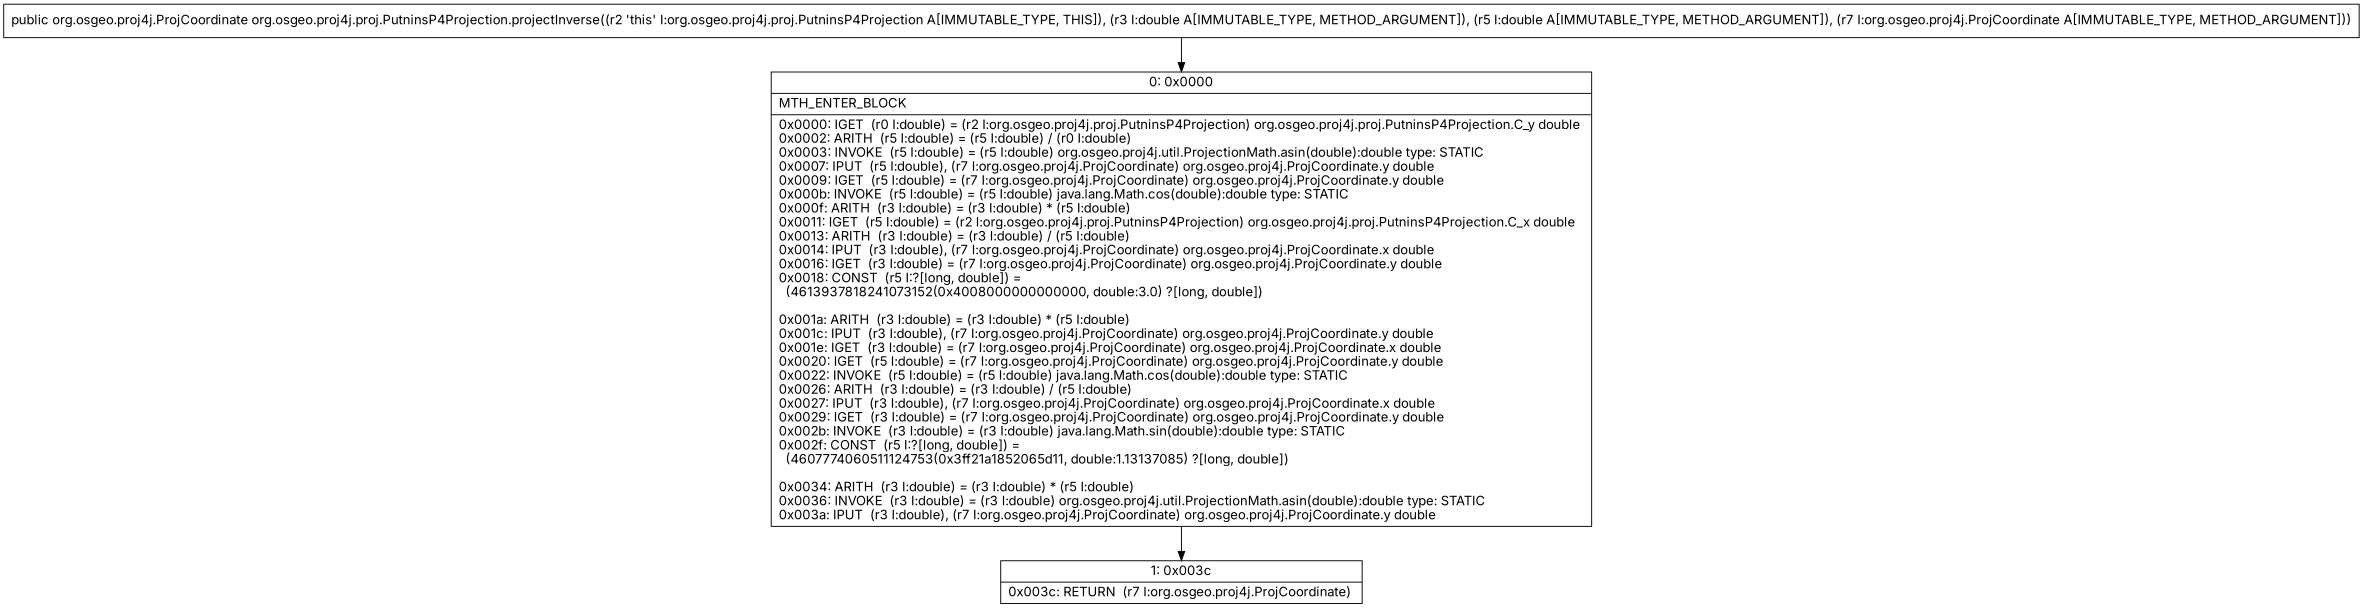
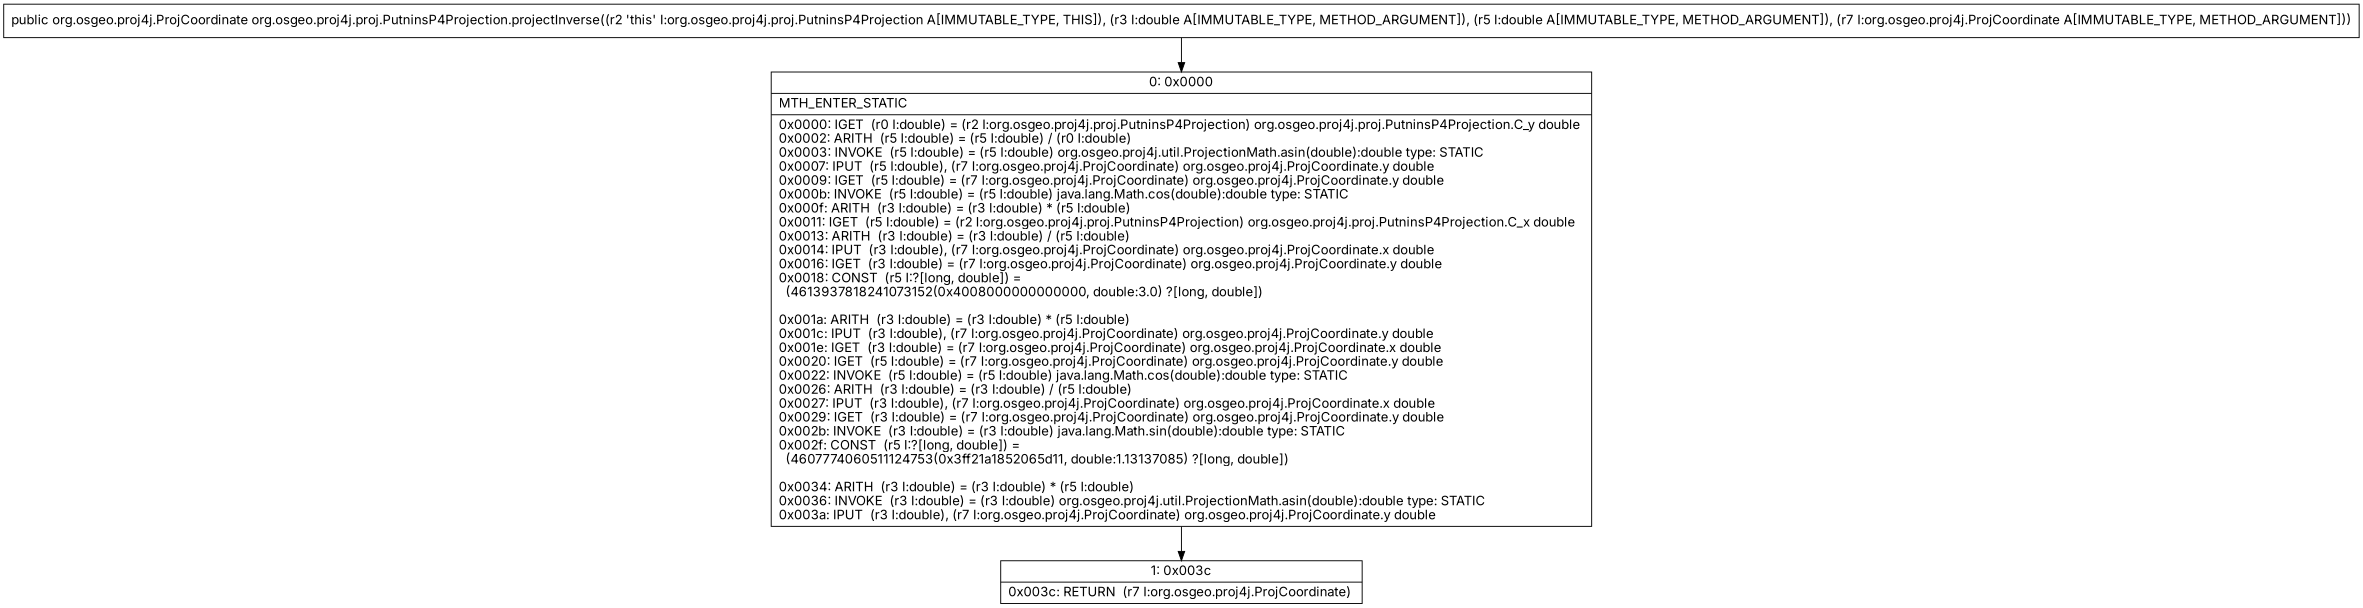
(843, 104) -> (843, 104)
